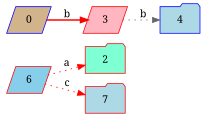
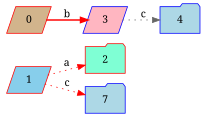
(143, 14) -> (143, 14)
(29, 20) -> (29, 20)
(105, 20) -> (105, 20)
(29, 80) -> (29, 80)
(105, 100) -> (105, 100)
